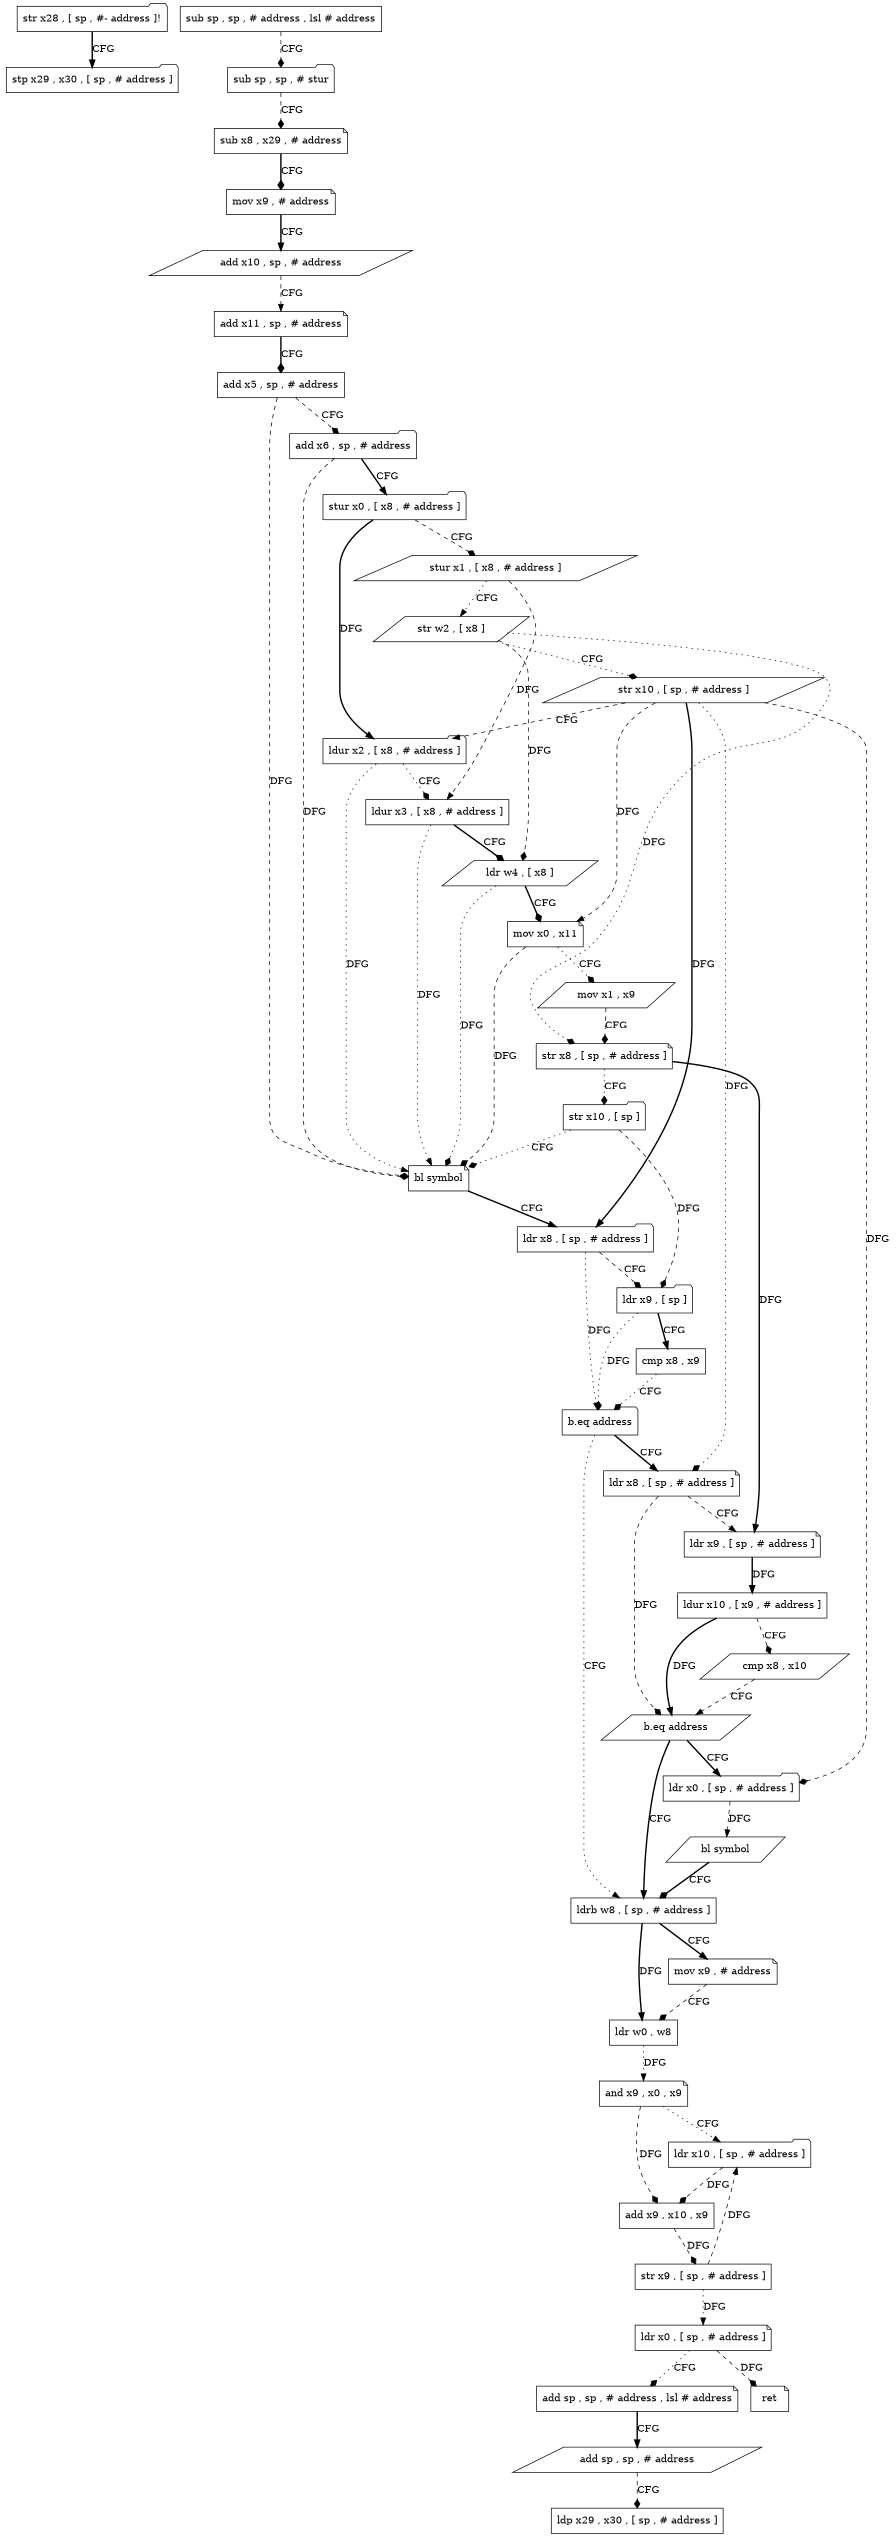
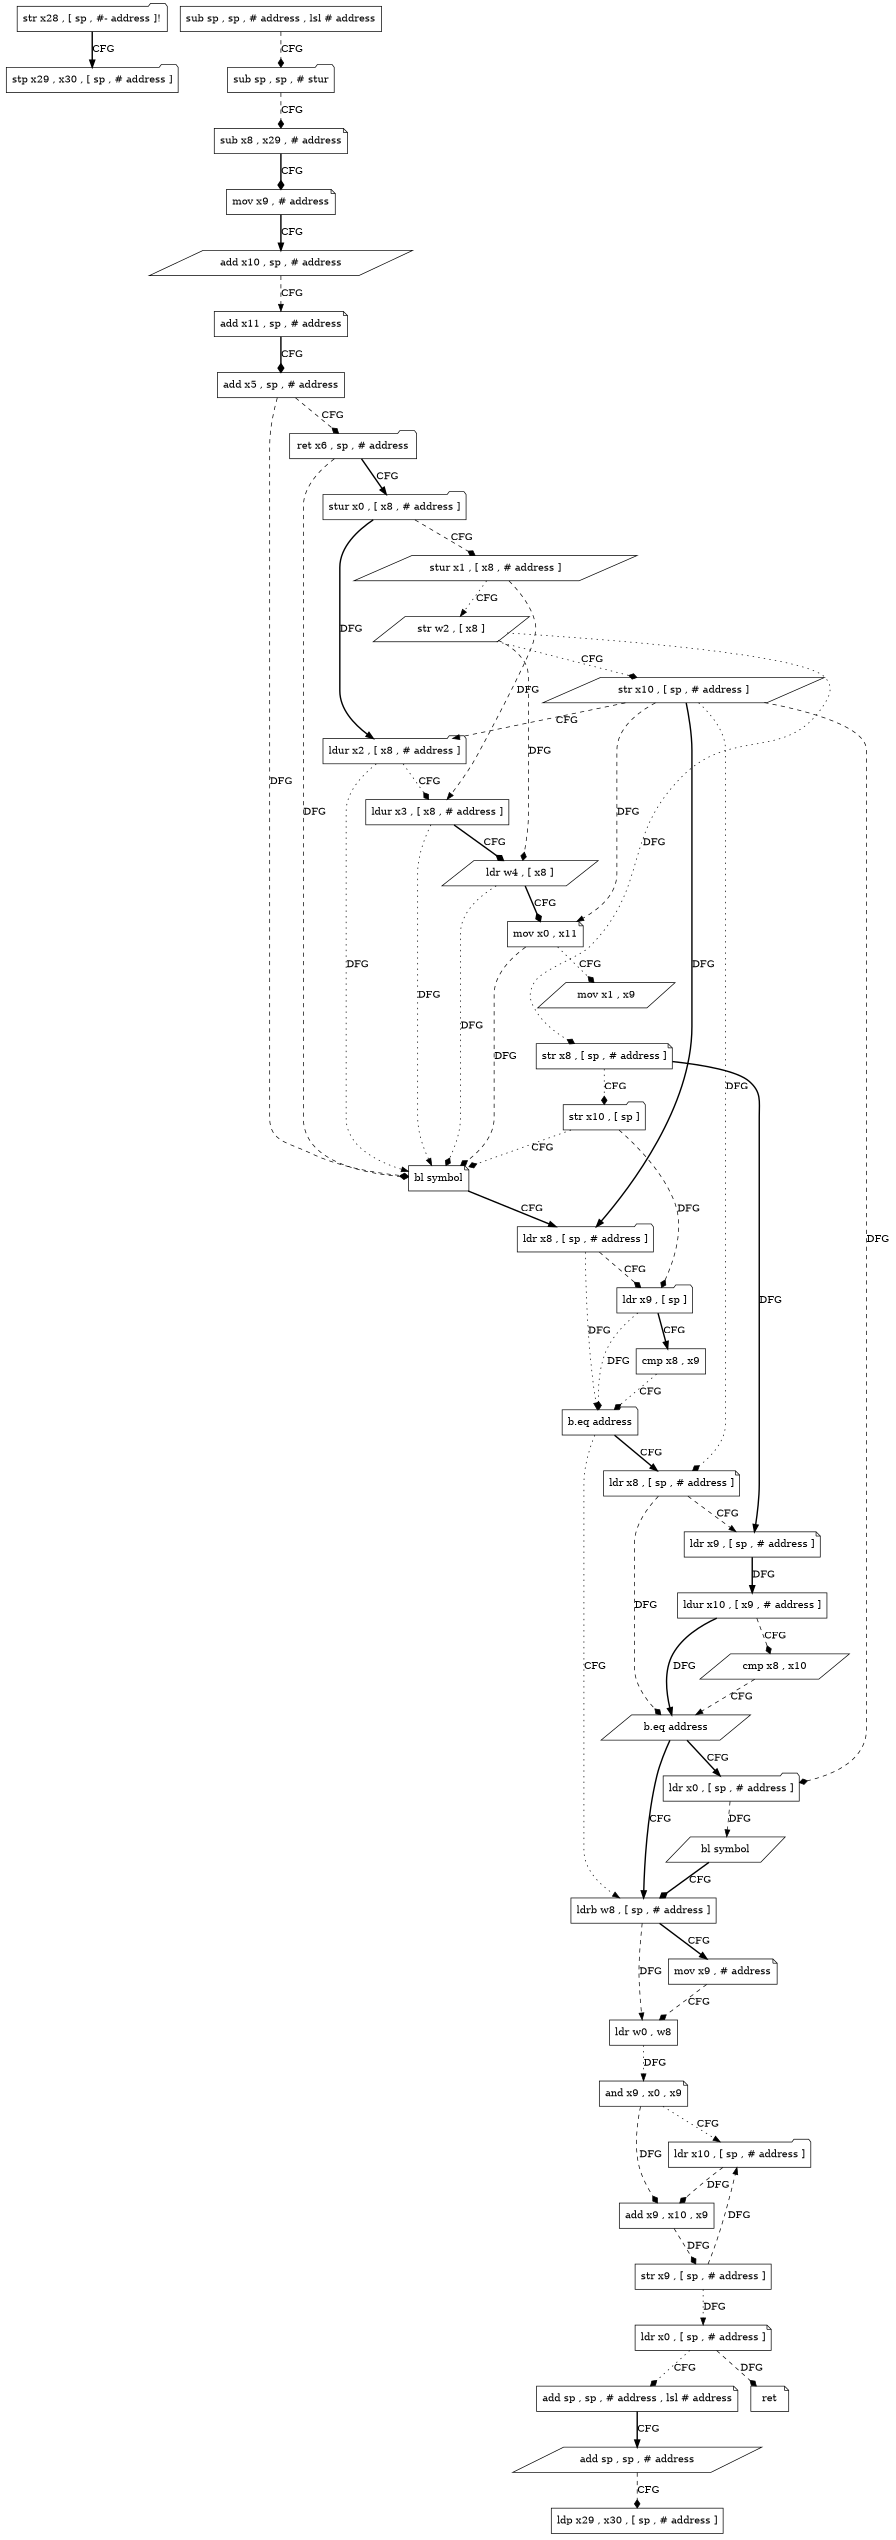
(353, 446) -> (353, 446)
(605, 1022) -> none
(639, 1968) -> (639, 1968)
